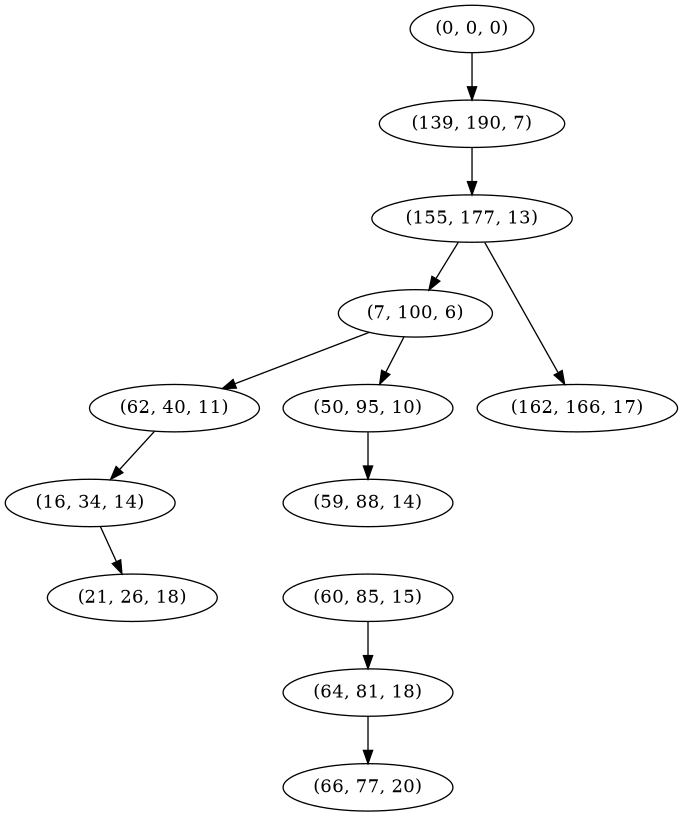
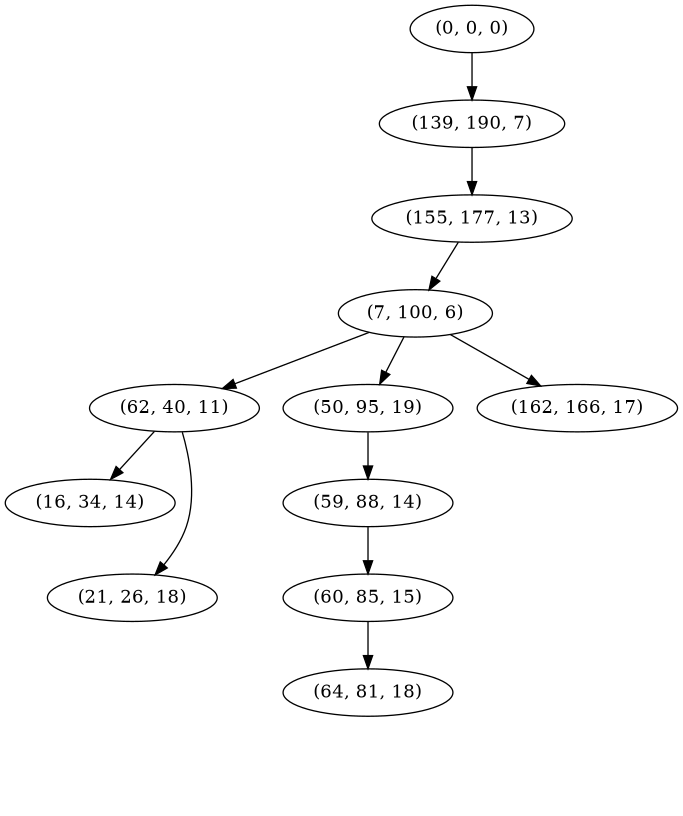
(521, 307) -> (490, 357)
(368, 408) -> (368, 408)
(108, 544) -> (191, 501)
none -> (368, 544)
(368, 787) -> none
